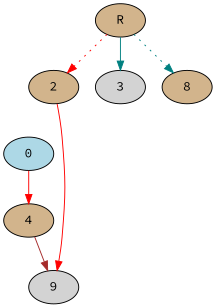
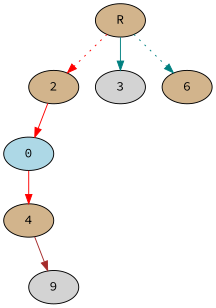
(187, 87) -> (187, 87)
(65, 182) -> (43, 116)
